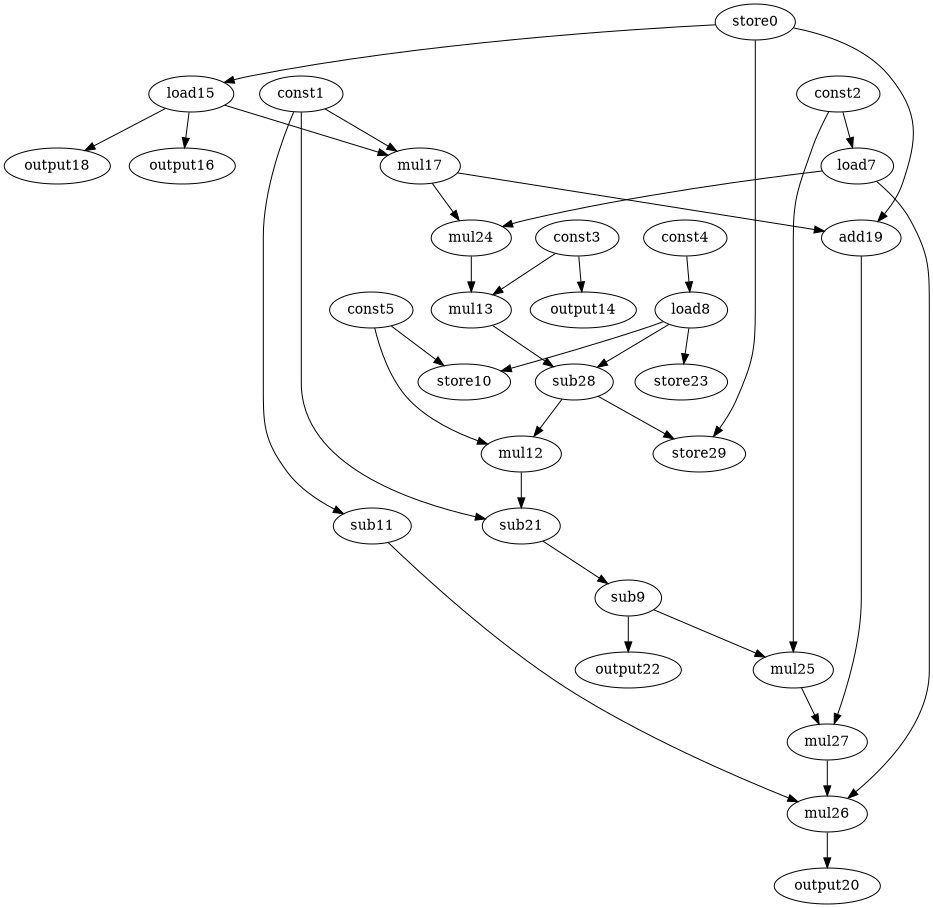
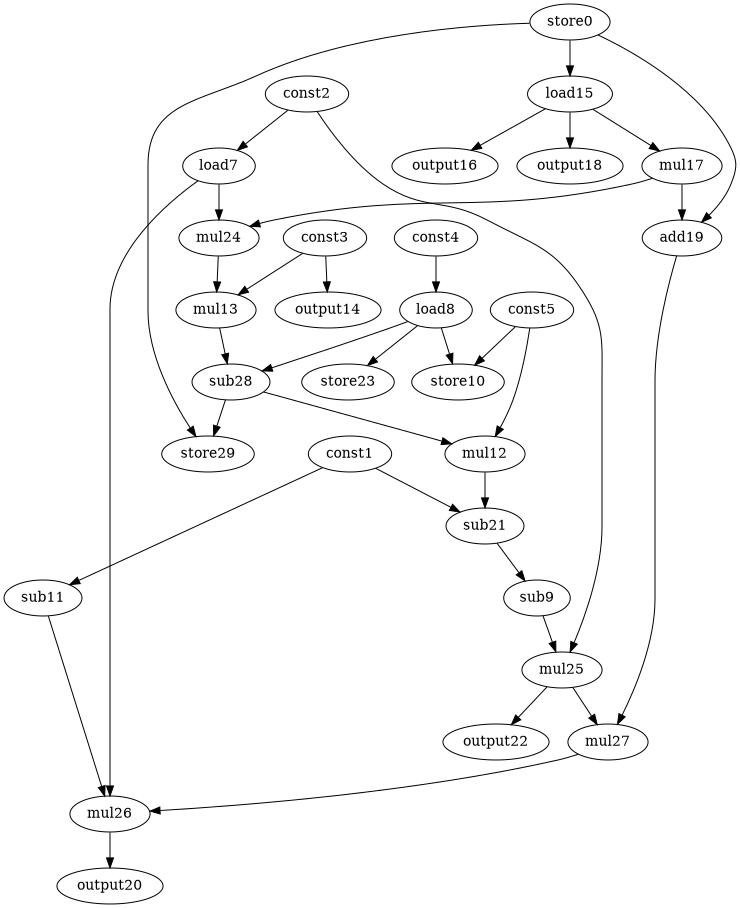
(357, 128) -> none
(628, 629) -> (533, 702)
